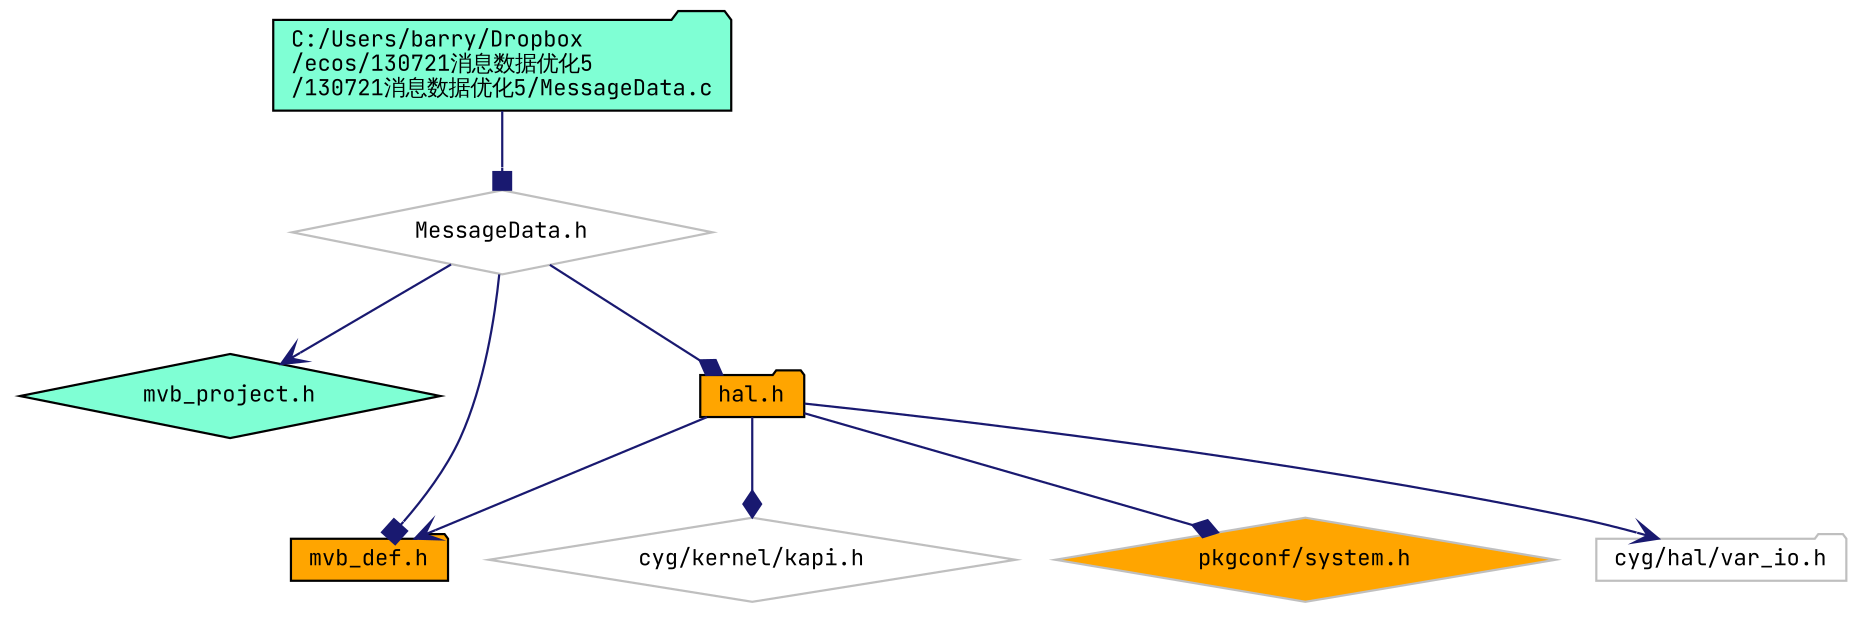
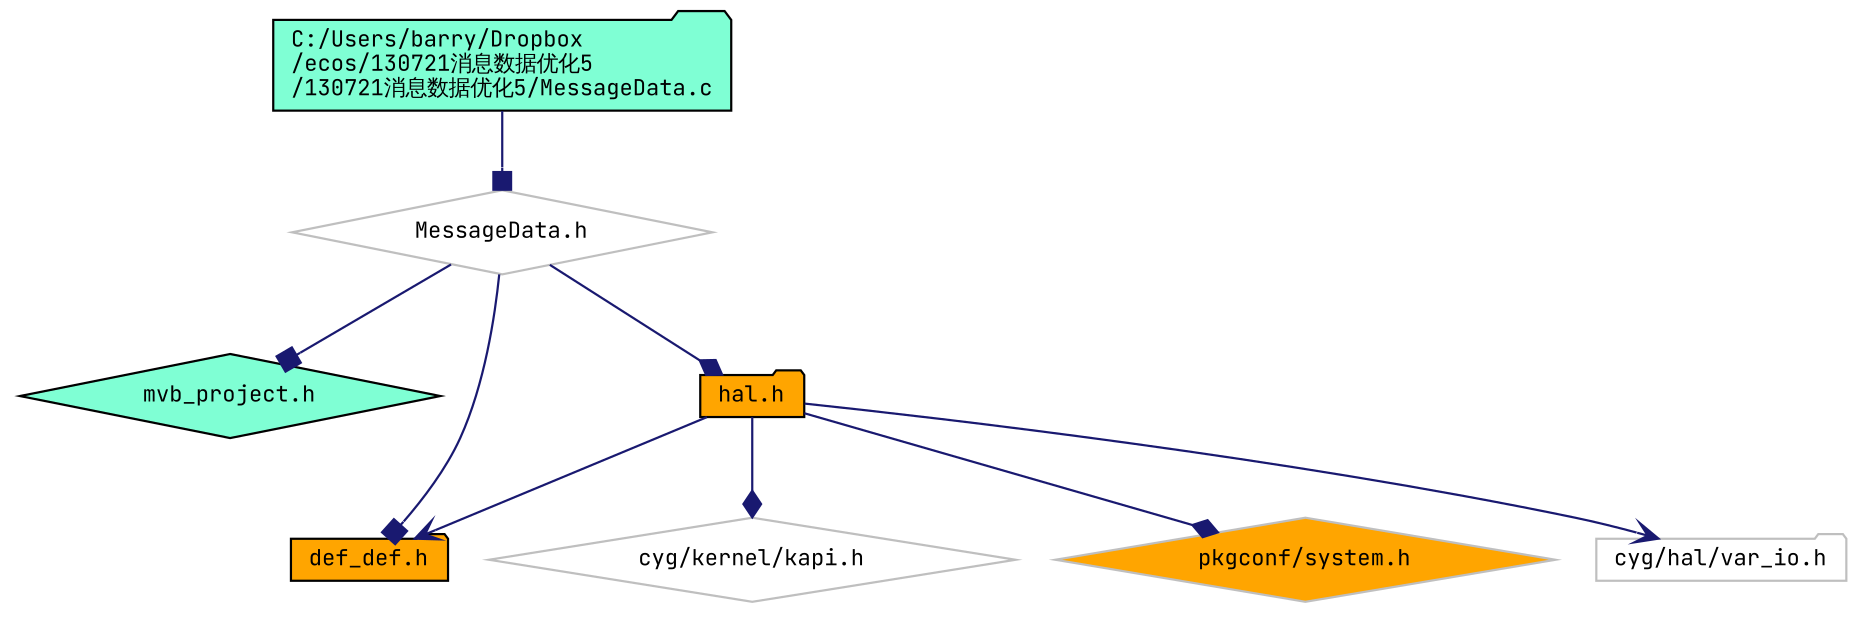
(376, 309) -> (376, 309)
(369, 560) -> (369, 560)
